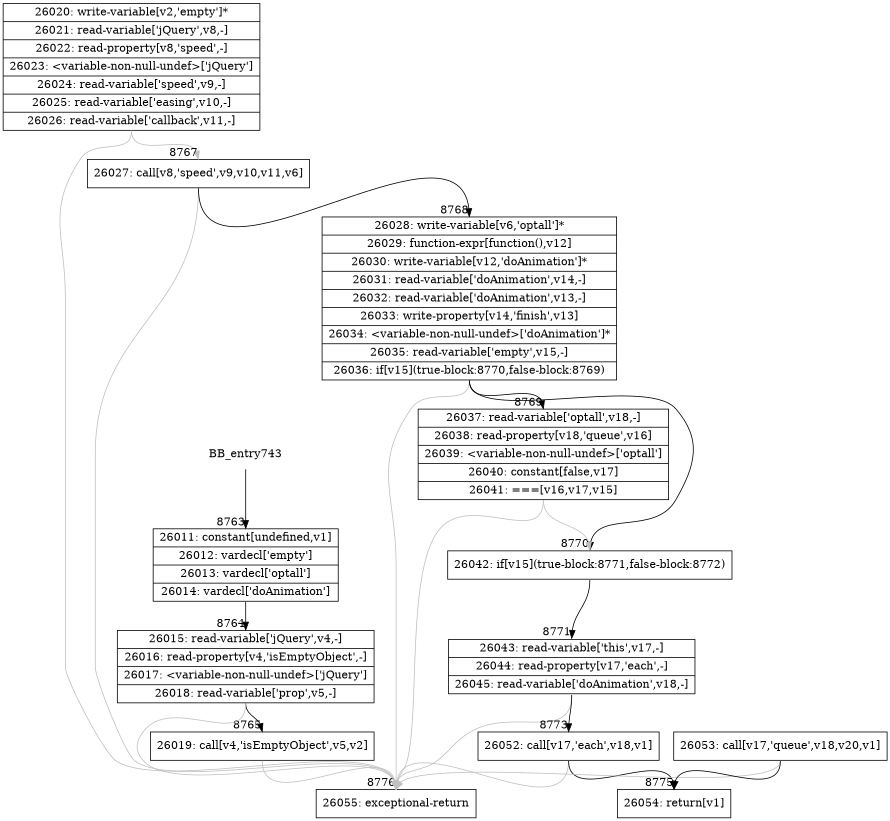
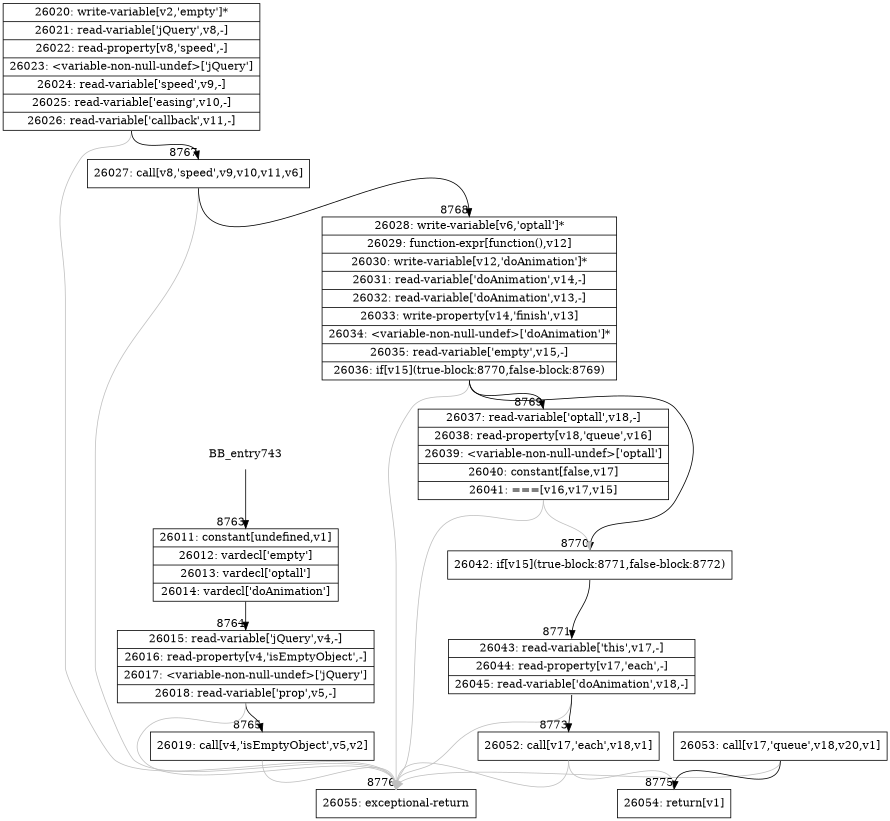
(161, 145) -> (161, 145)
(641, 772) -> (641, 772)
